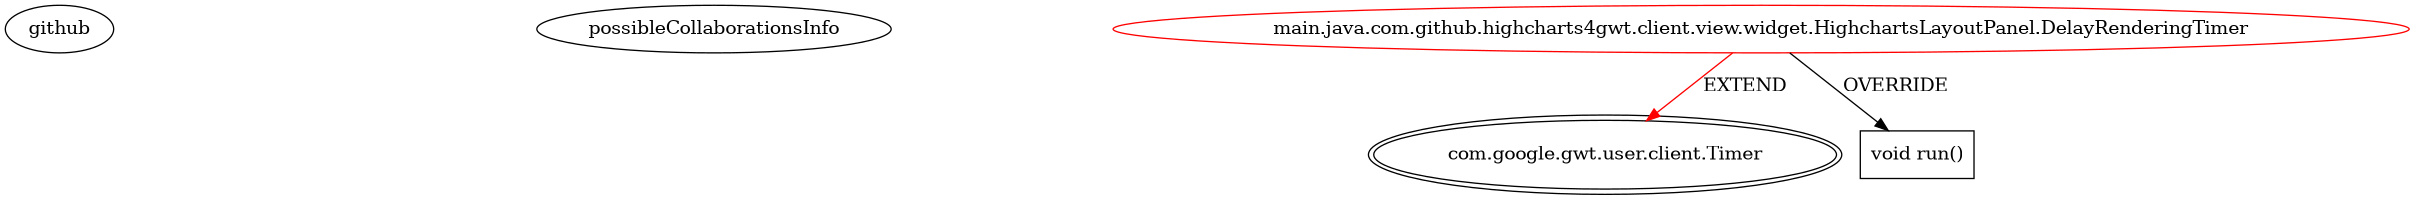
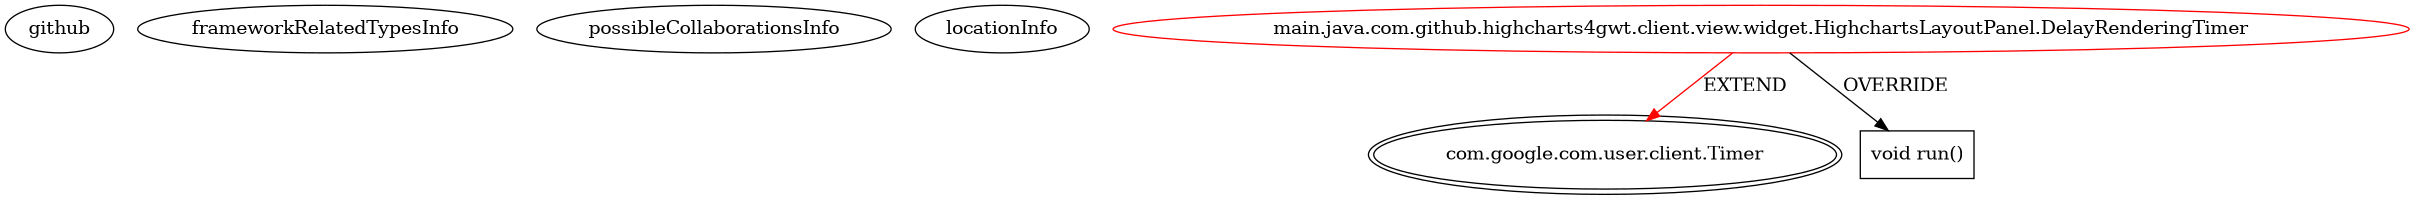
none -> (325, 29)
none -> (1002, 29)
(1605, 155) -> (1605, 155)
